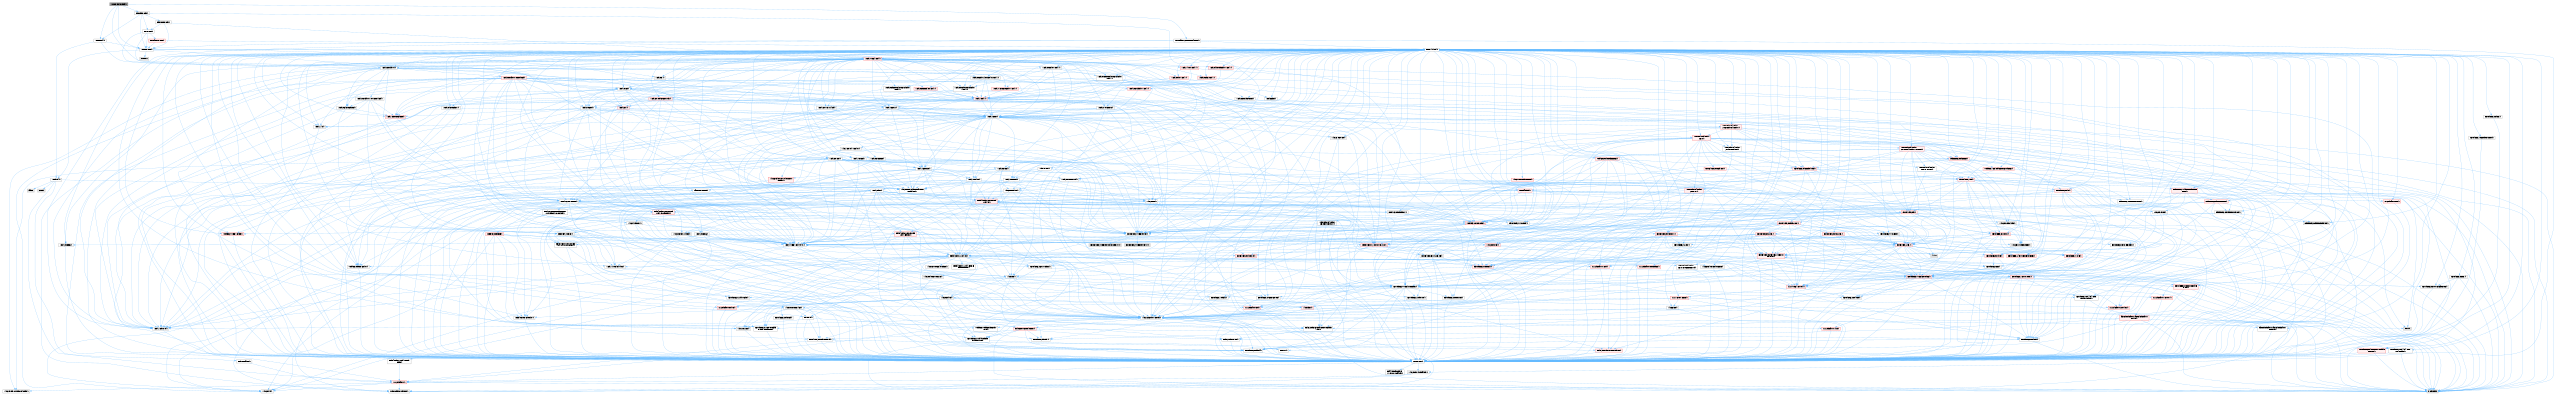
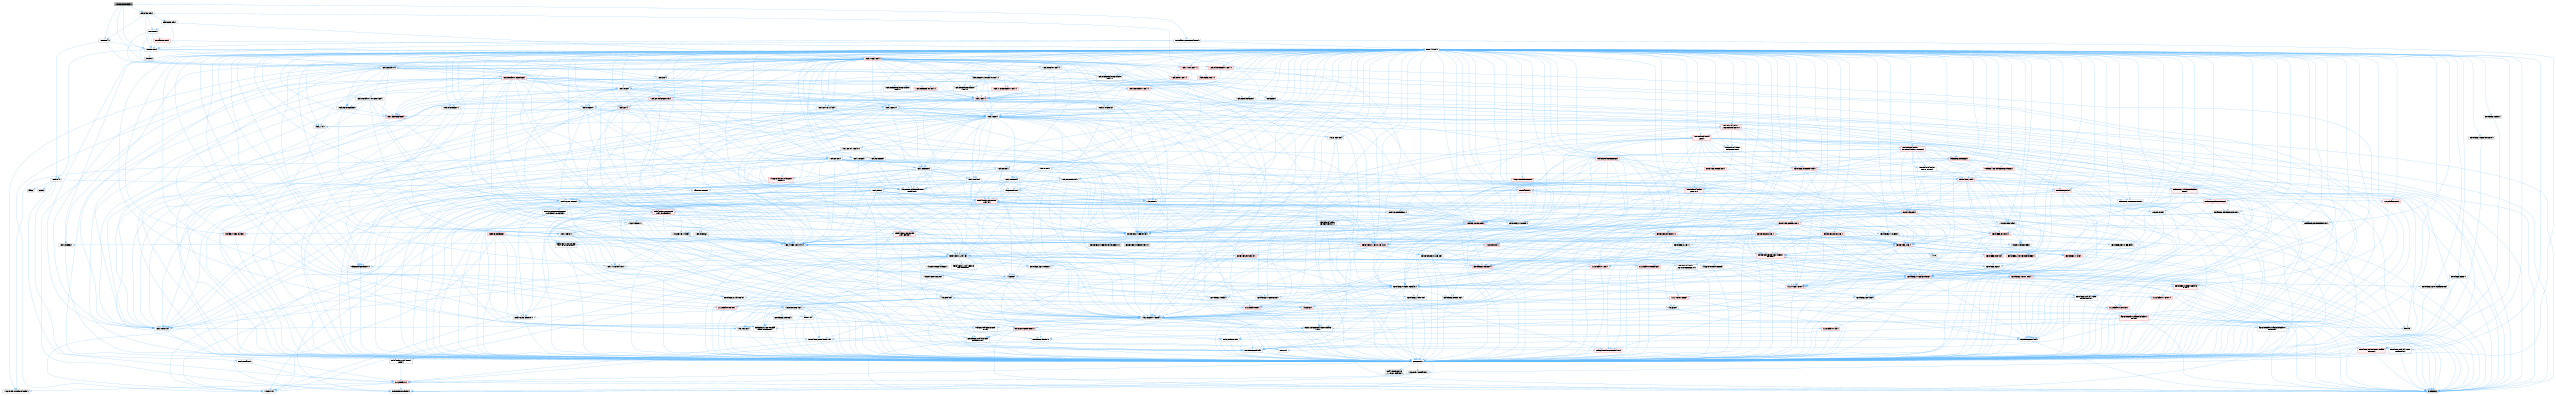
(566, 234) -> (566, 234)
(766, 329) -> (765, 329)
